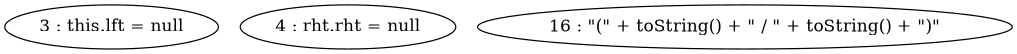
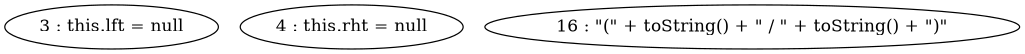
(348, 27) -> (352, 27)
